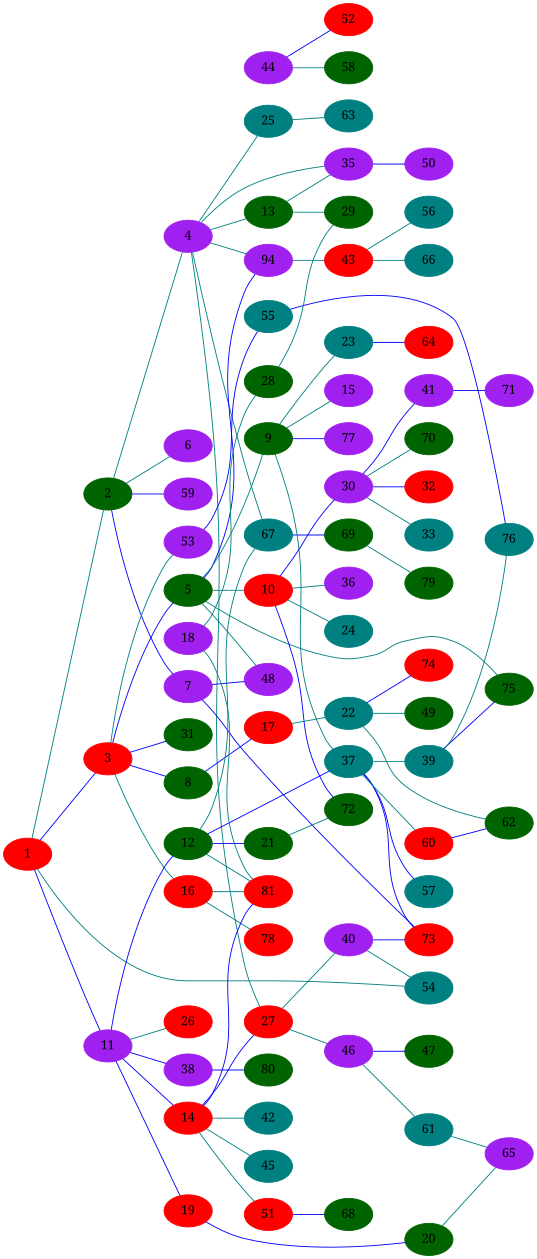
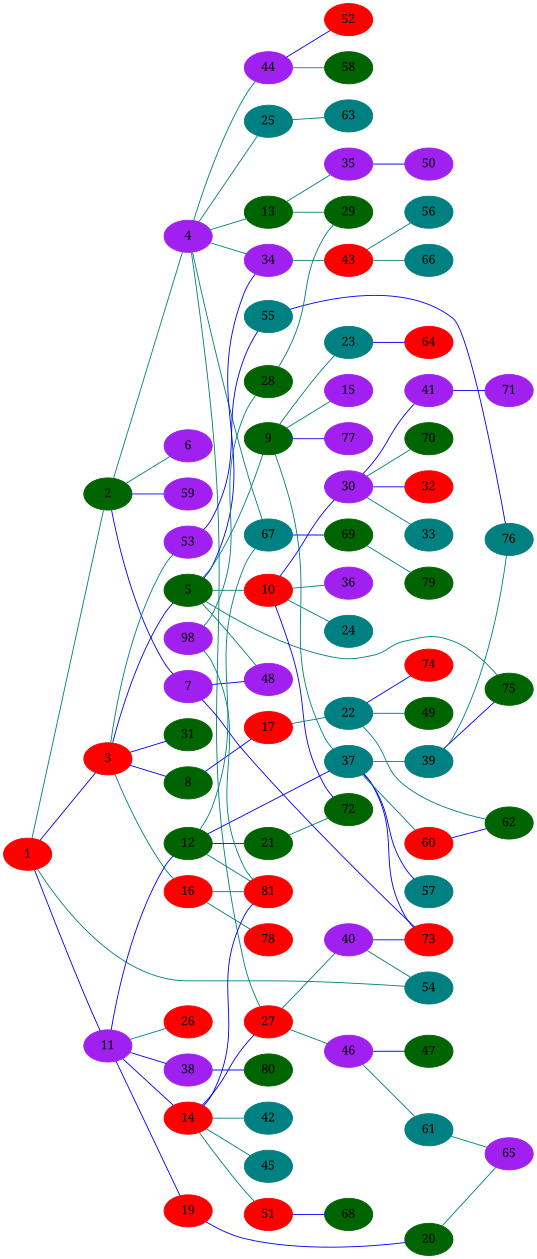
(257, 182) -> (219, 149)
(268, 260) -> (268, 260)
(188, 638) -> (188, 638)
